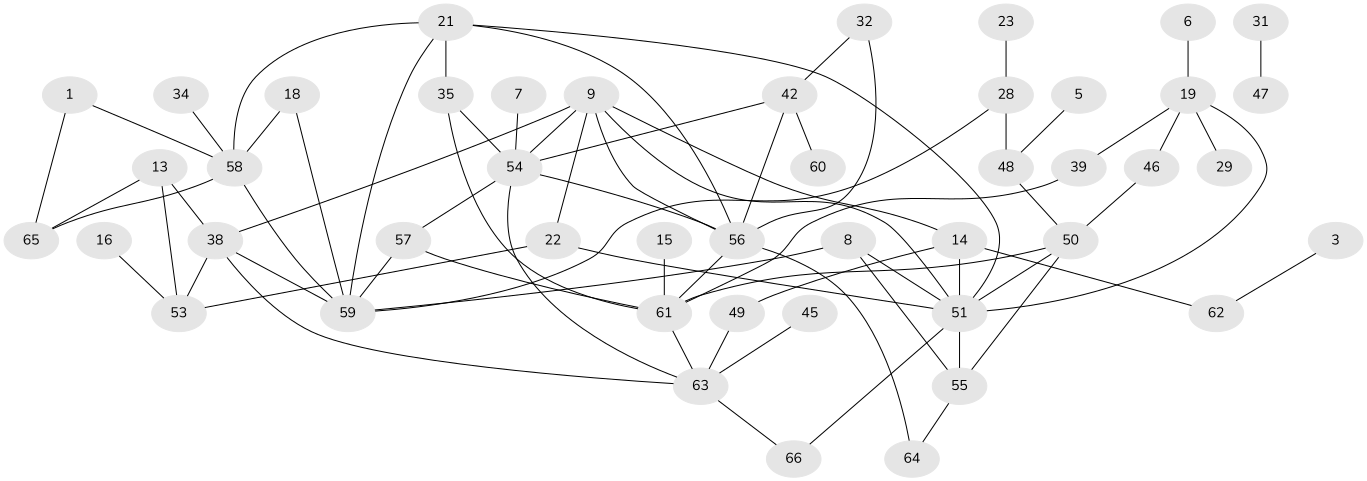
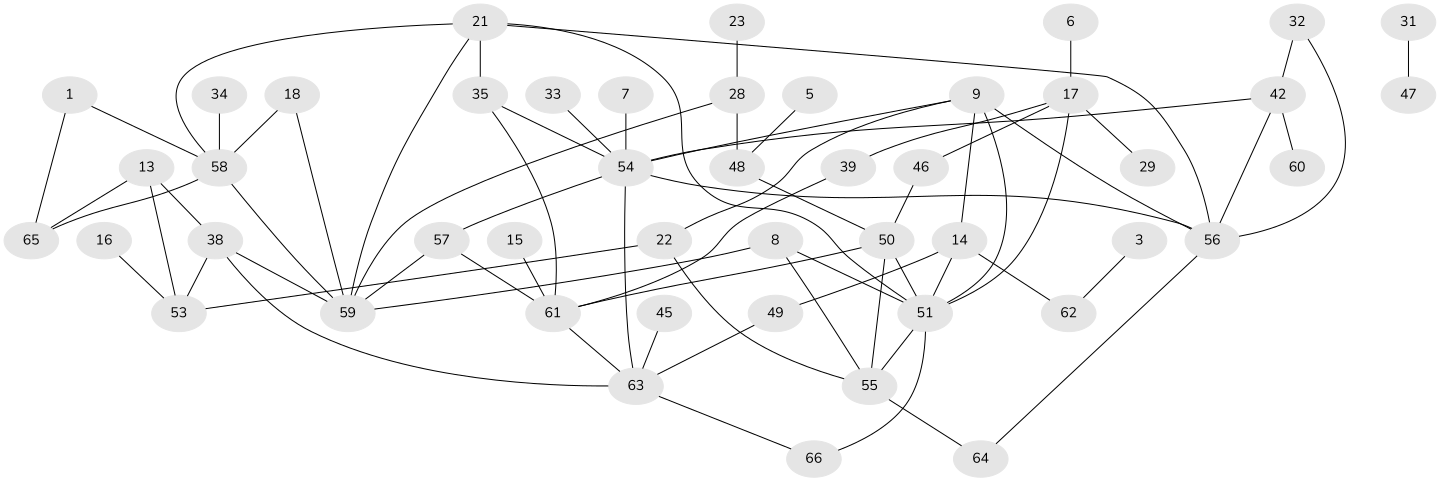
none -> (553, 95)
(1188, 95) -> (1071, 95)
(406, 172) -> none
(700, 278) -> none
(782, 285) -> (746, 336)
